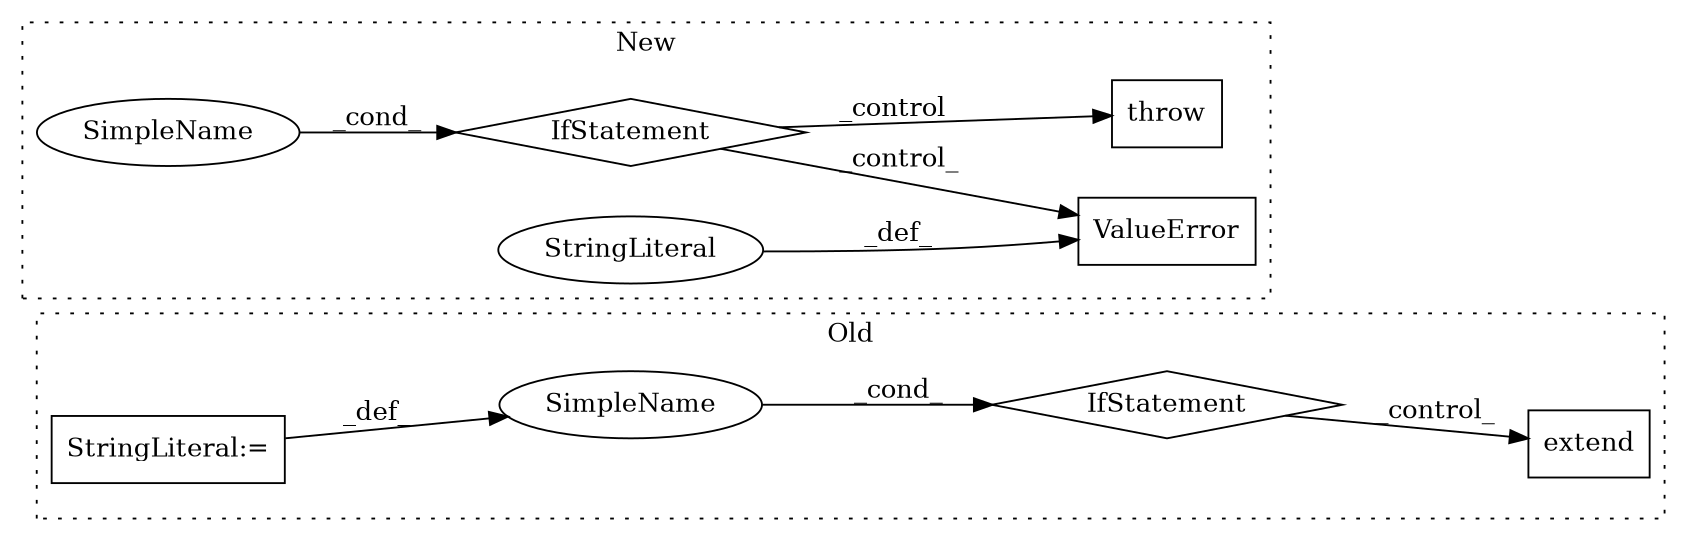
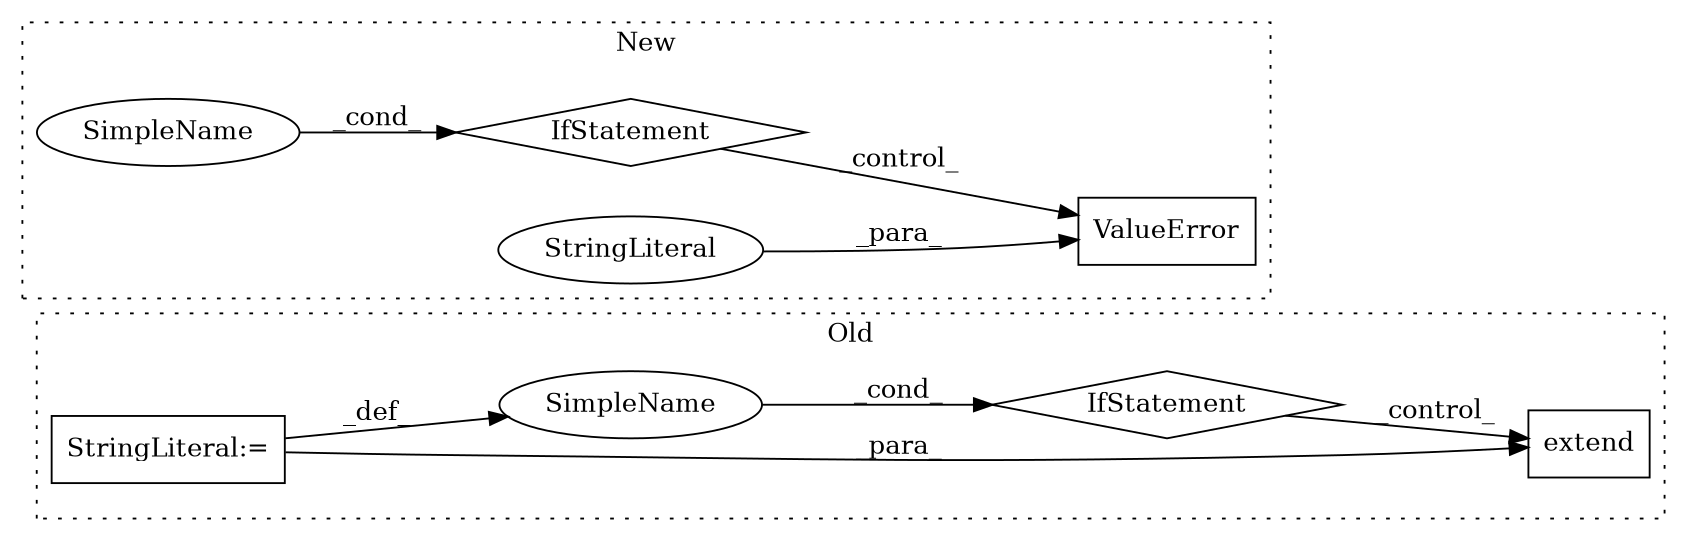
(1167, 114) -> none
(899, 234) -> (899, 234)
none -> (897, 460)
